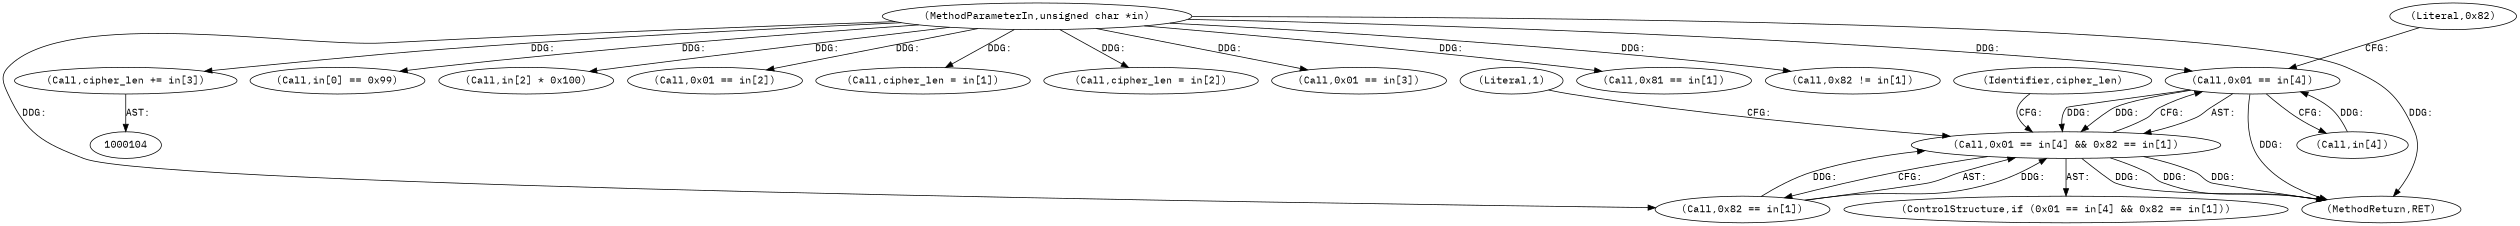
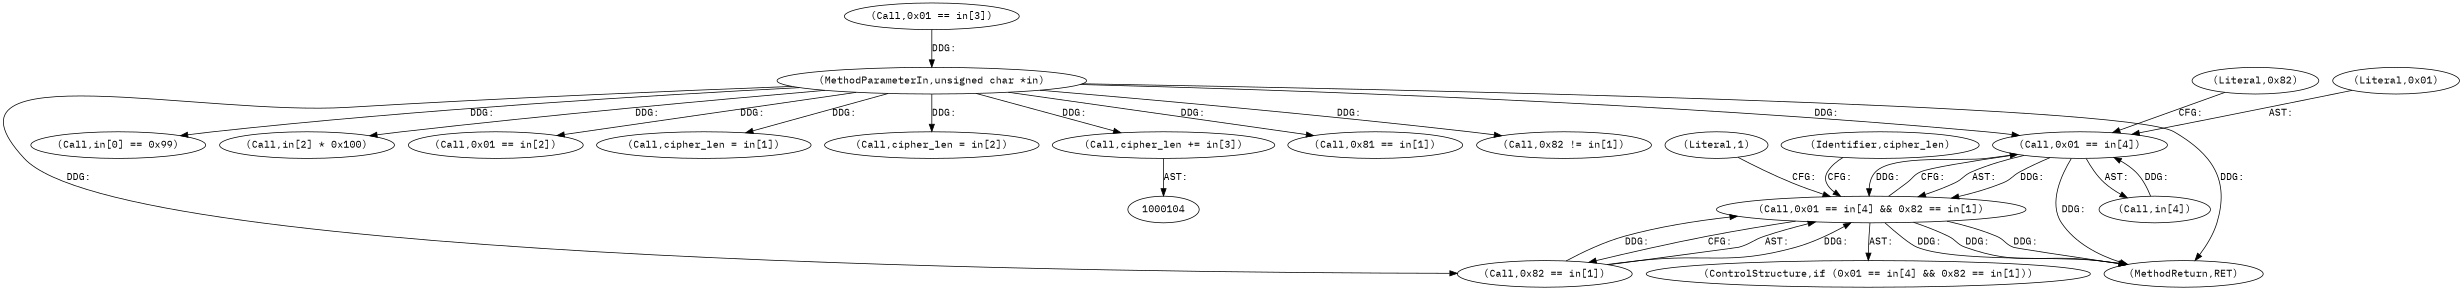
(1198, 49) -> (932, 45)
none -> (2396, 81)
(2314, 113) -> (2120, 177)
